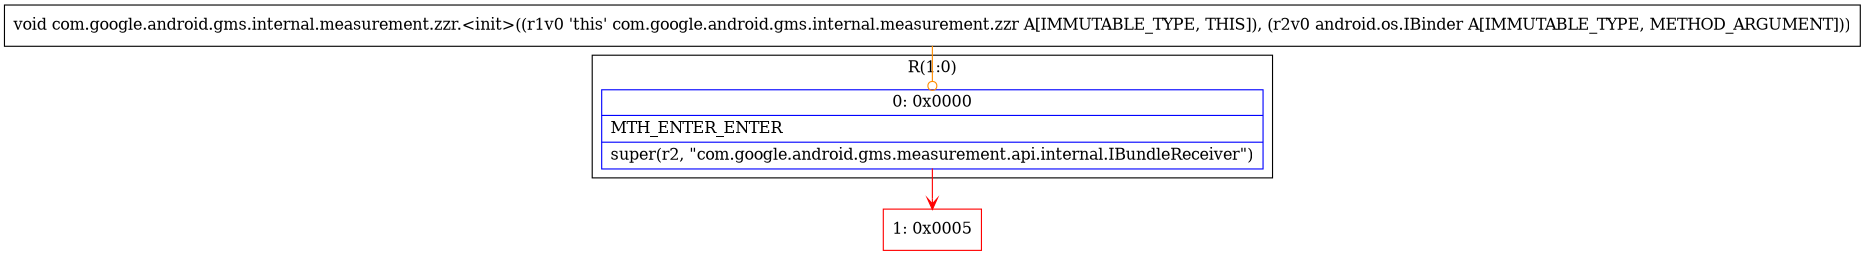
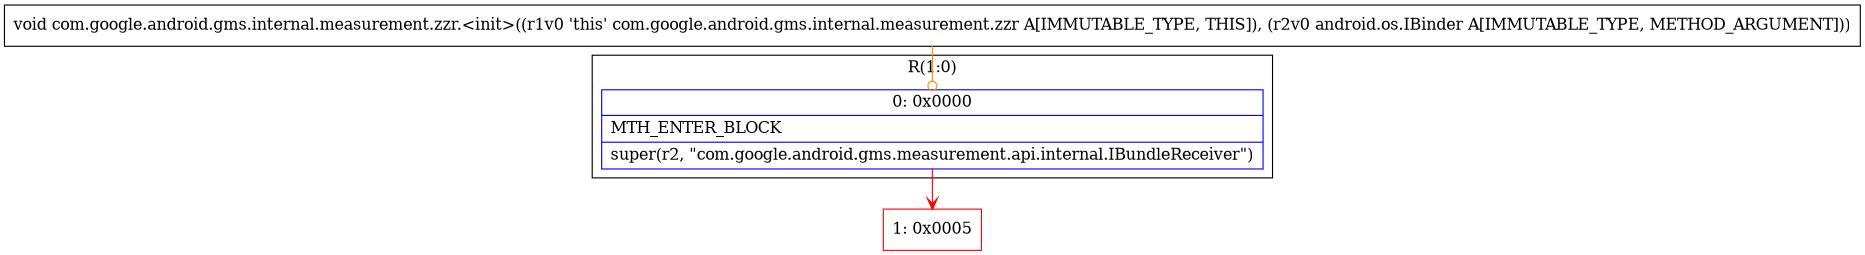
(696, 128) -> (696, 128)
